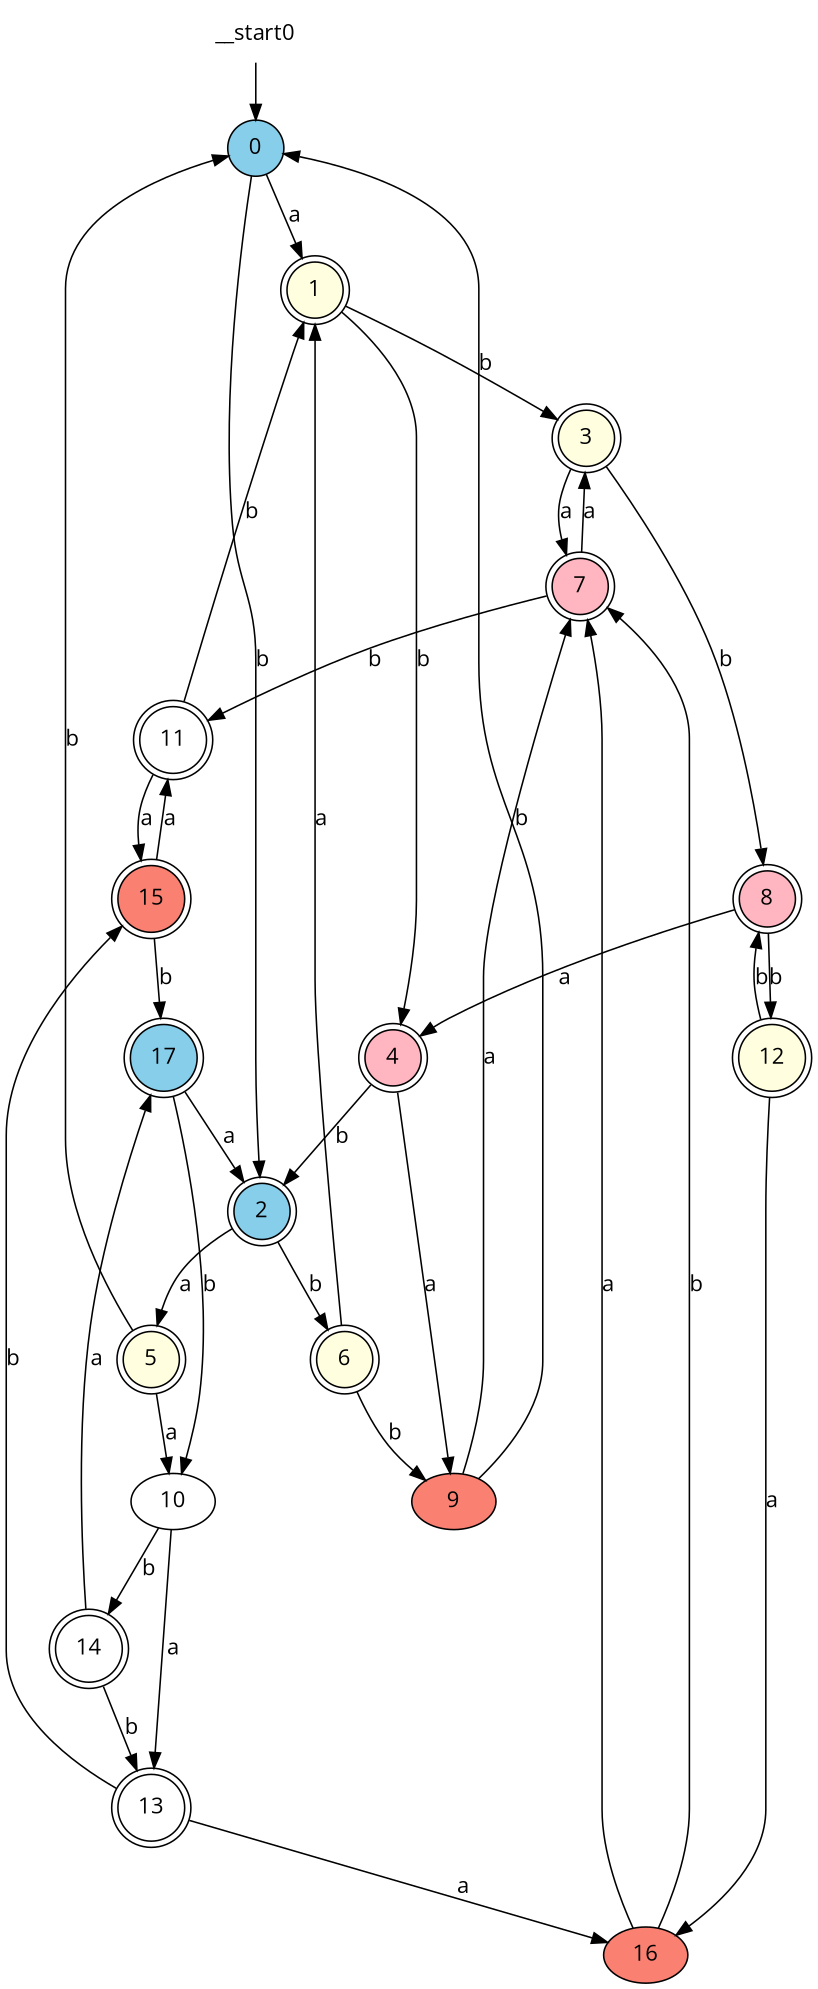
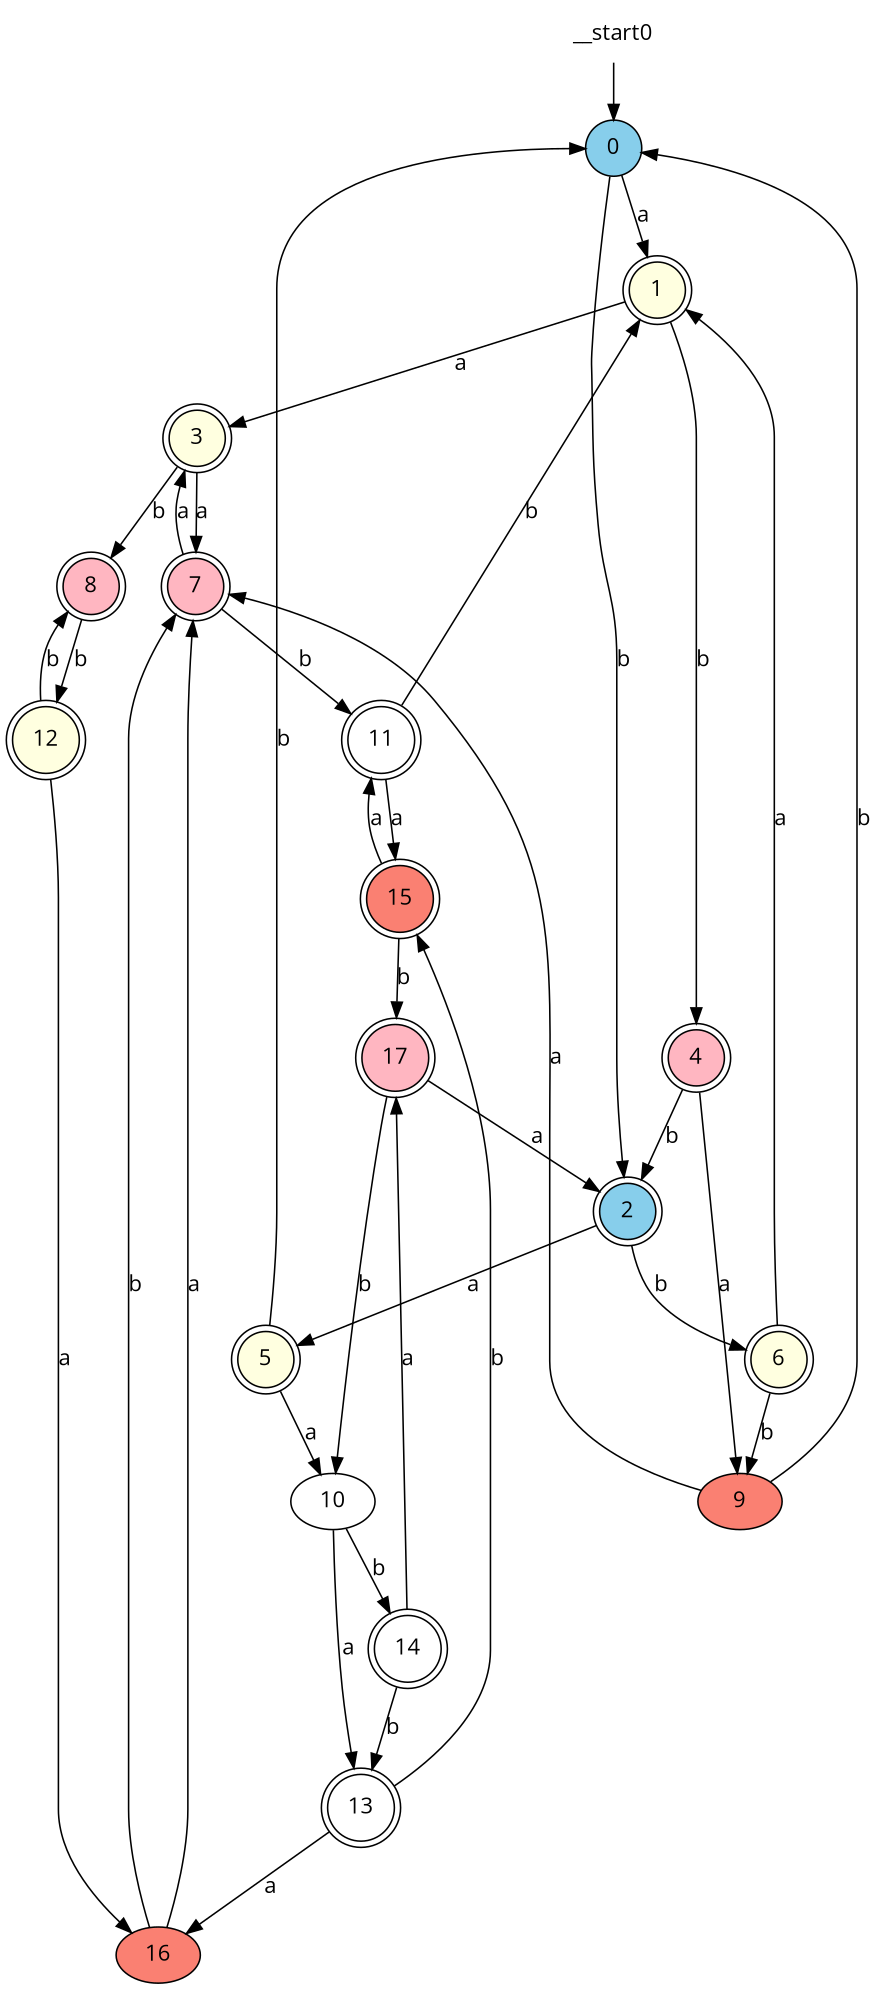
(486, 364) -> (461, 364)
(581, 961) -> none
(164, 1058) -> (395, 1058)
